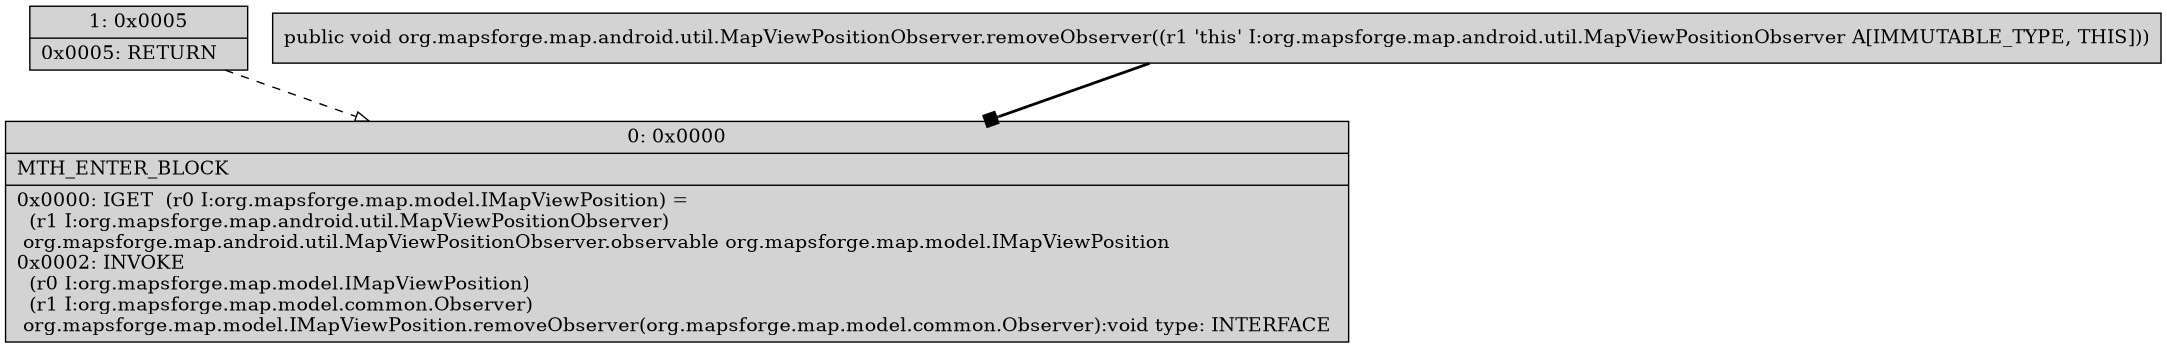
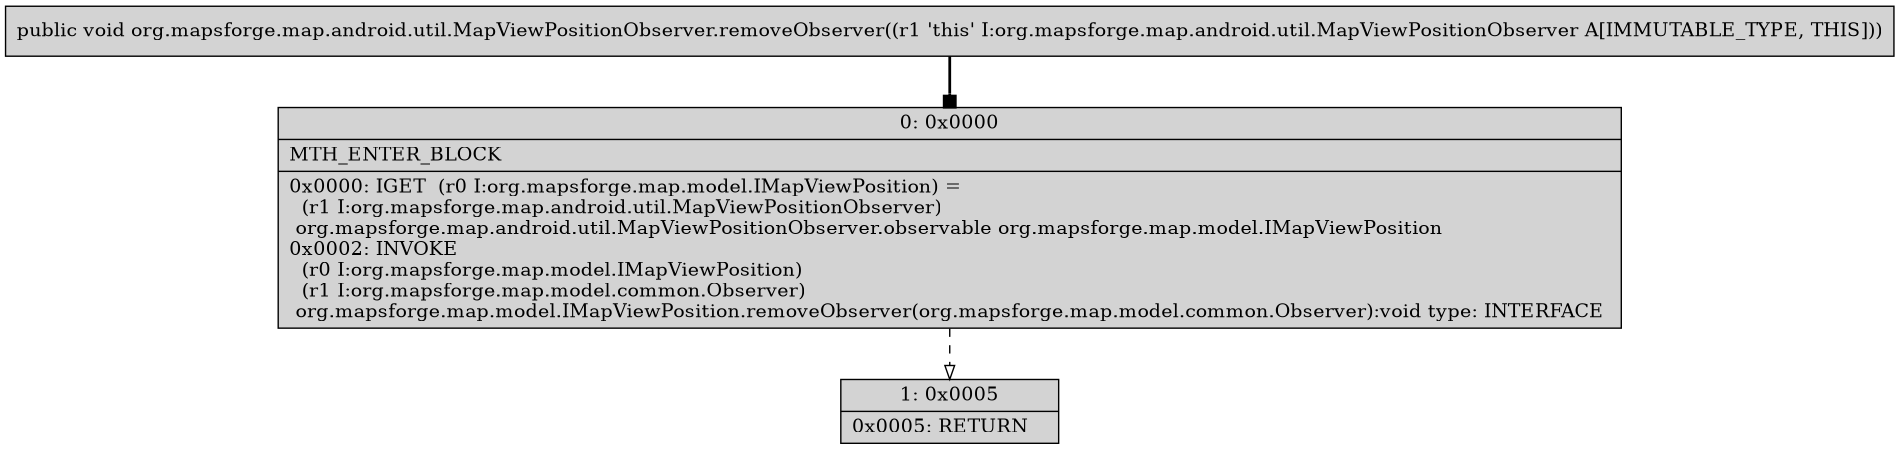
(291, 93) -> (950, 347)
